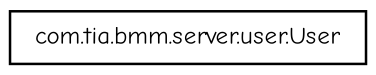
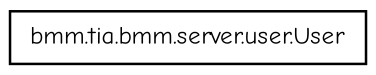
(188, 38) -> (188, 38)
